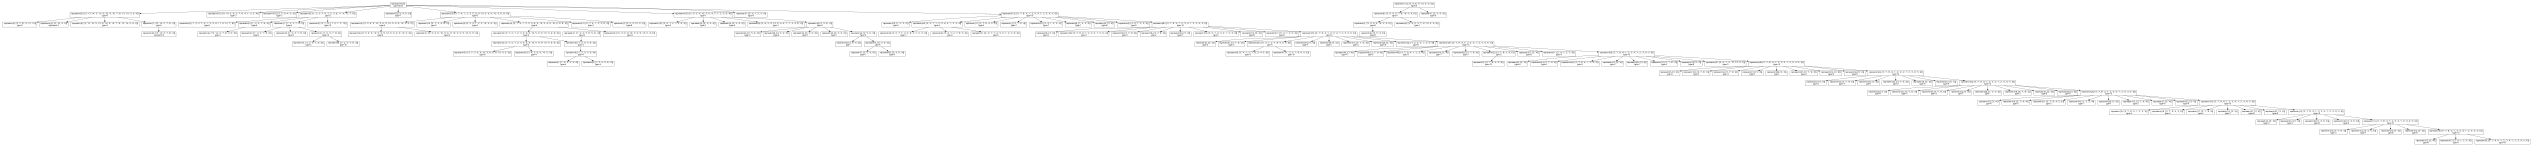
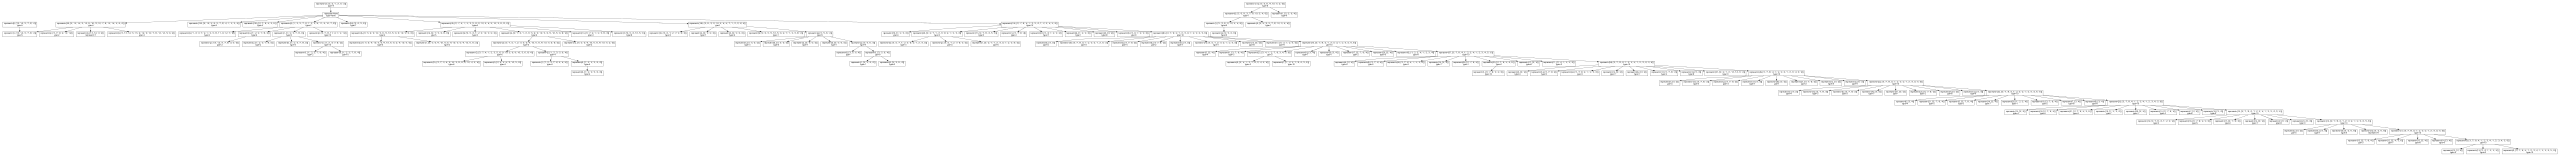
(570, 7) -> (331, 9)
(159, 29) -> (20, 29)
(159, 35) -> (20, 25)
(581, 39) -> (551, 58)
(563, 64) -> none
none -> (1815, 93)
none -> (1871, 93)
(2346, 123) -> (2373, 133)
